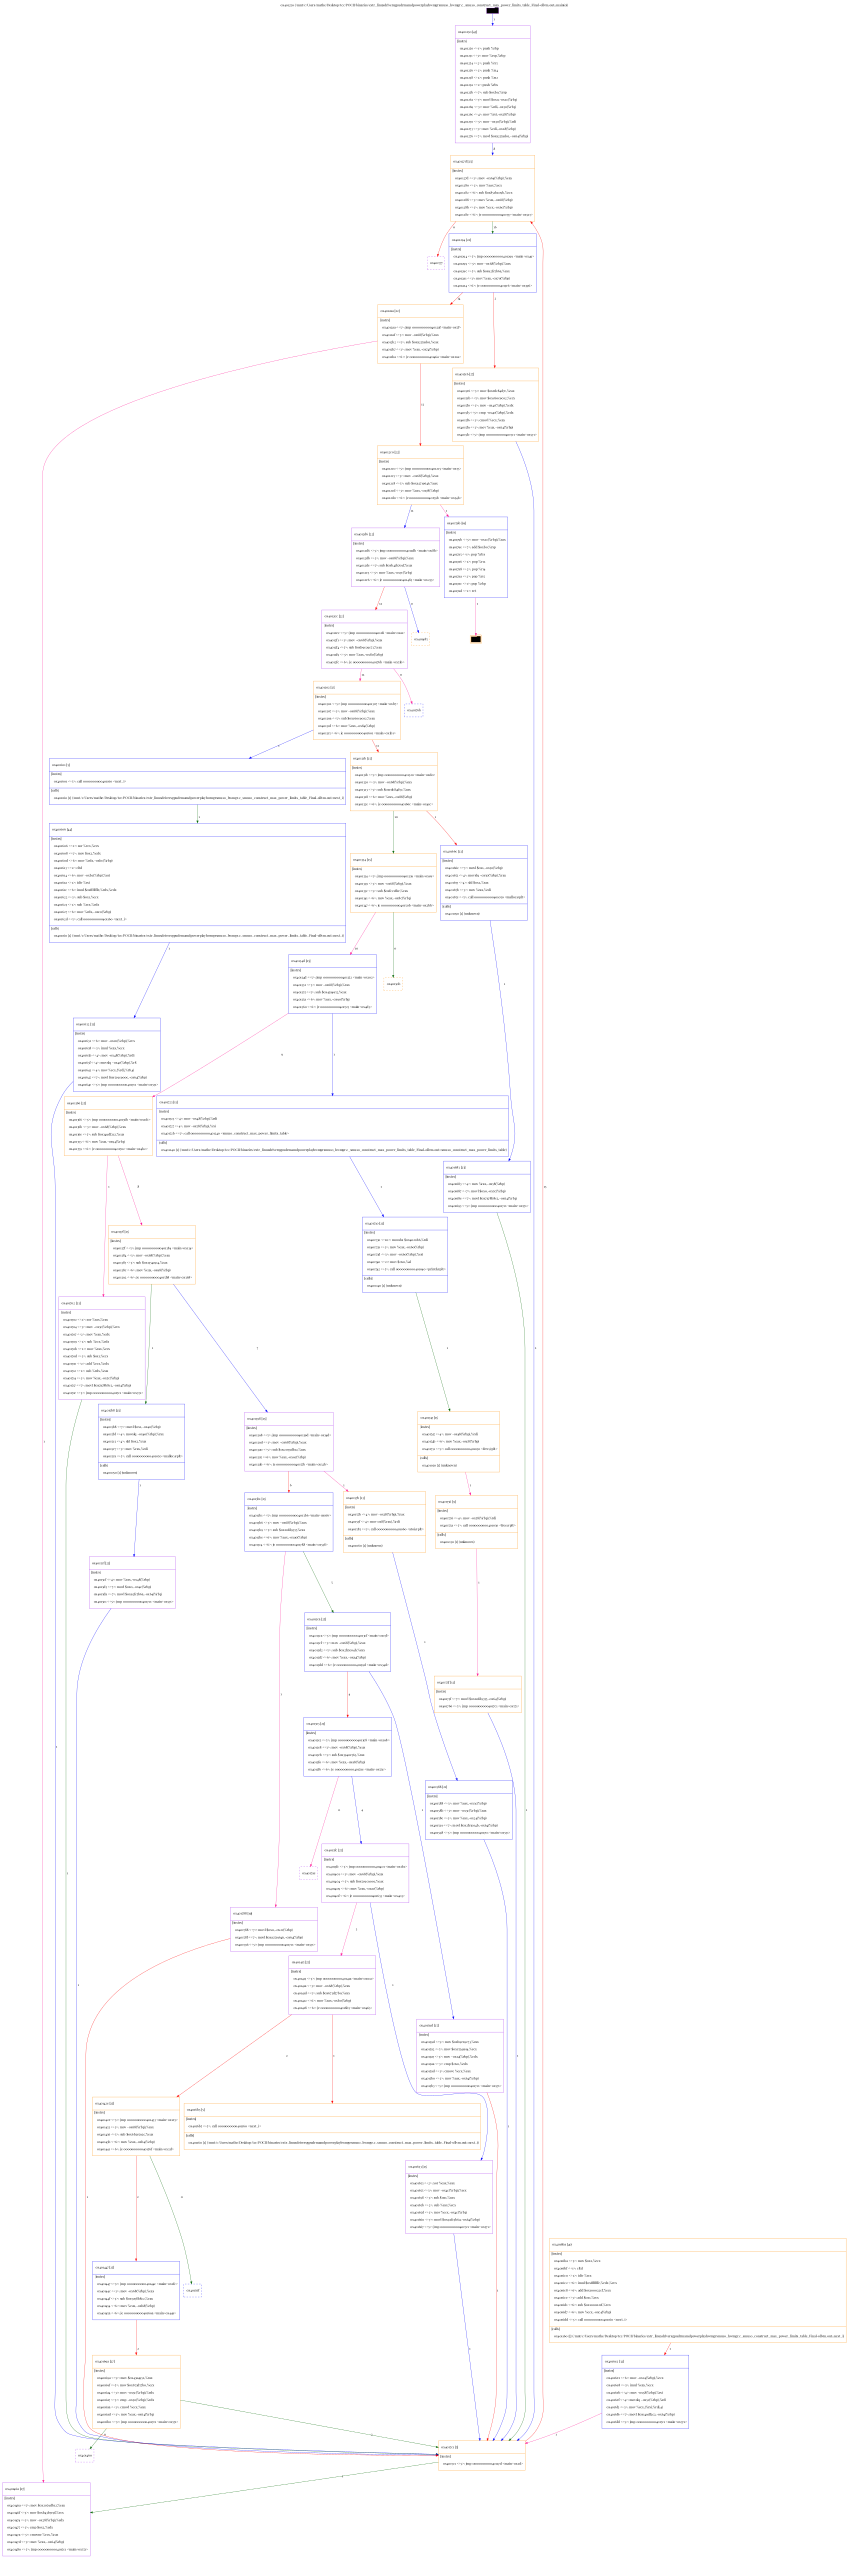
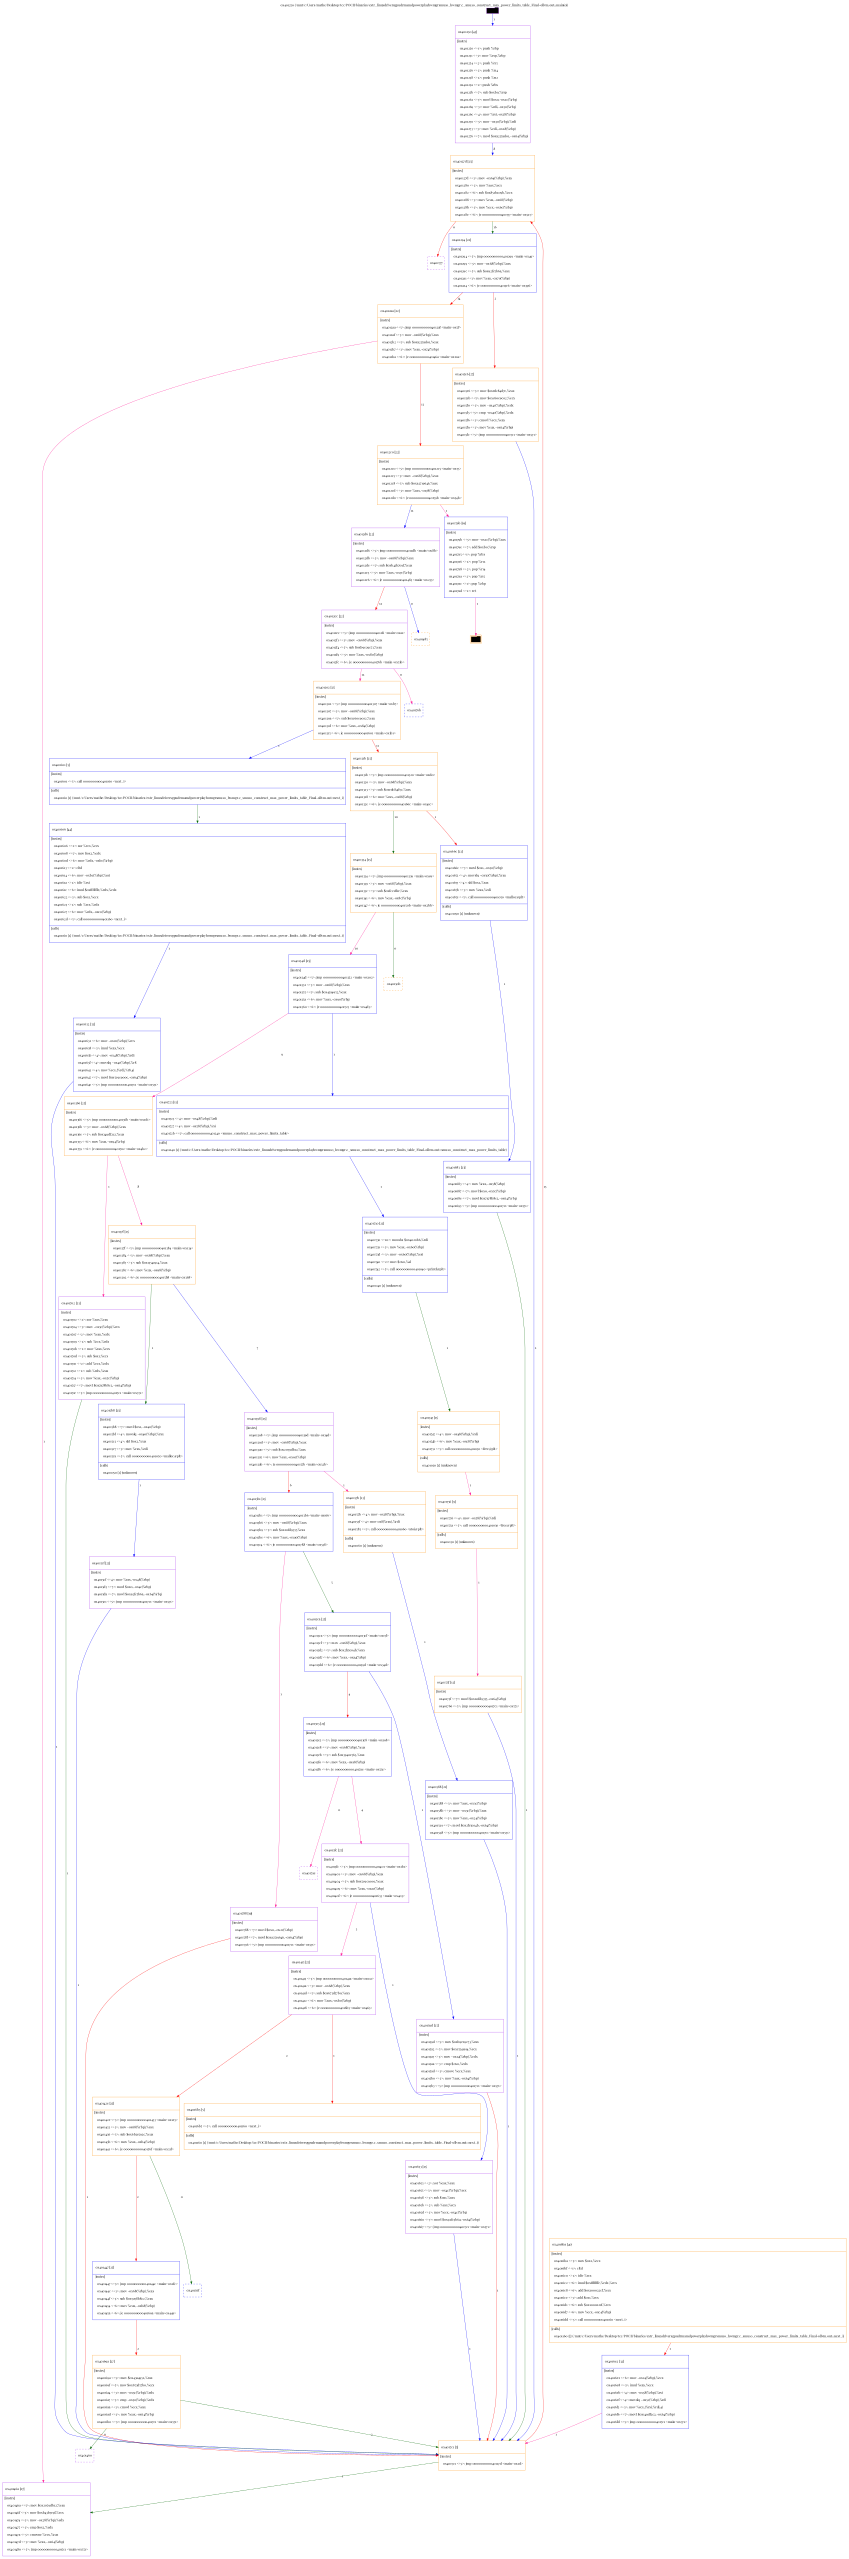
(356, 1809) -> (356, 1809)
